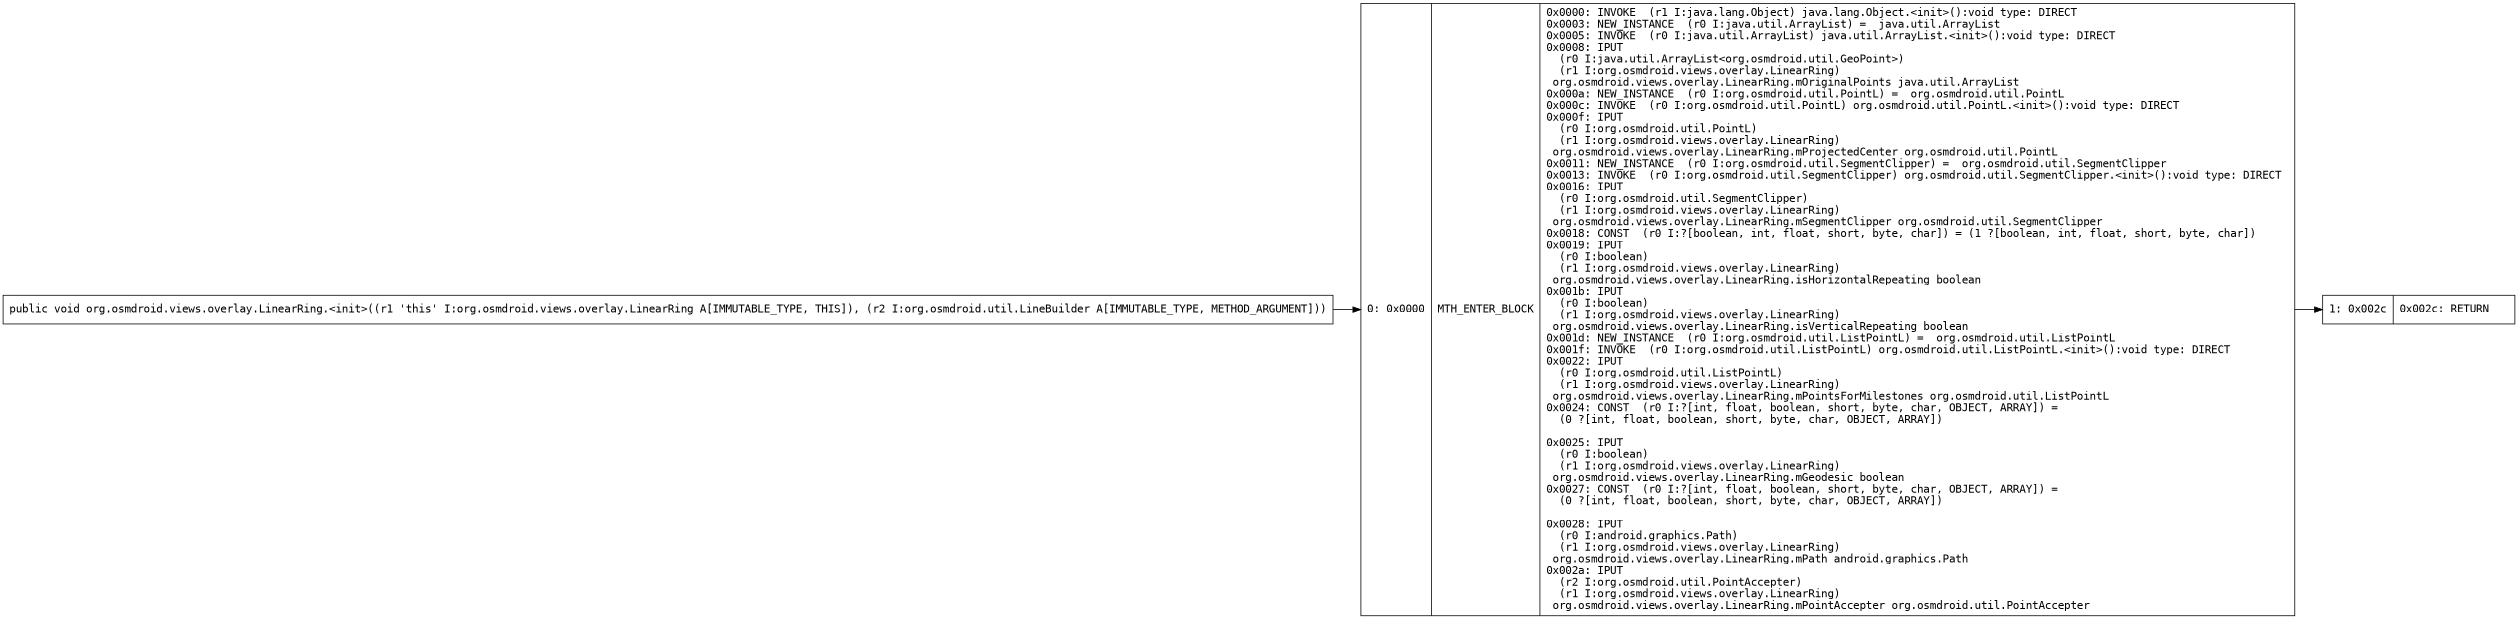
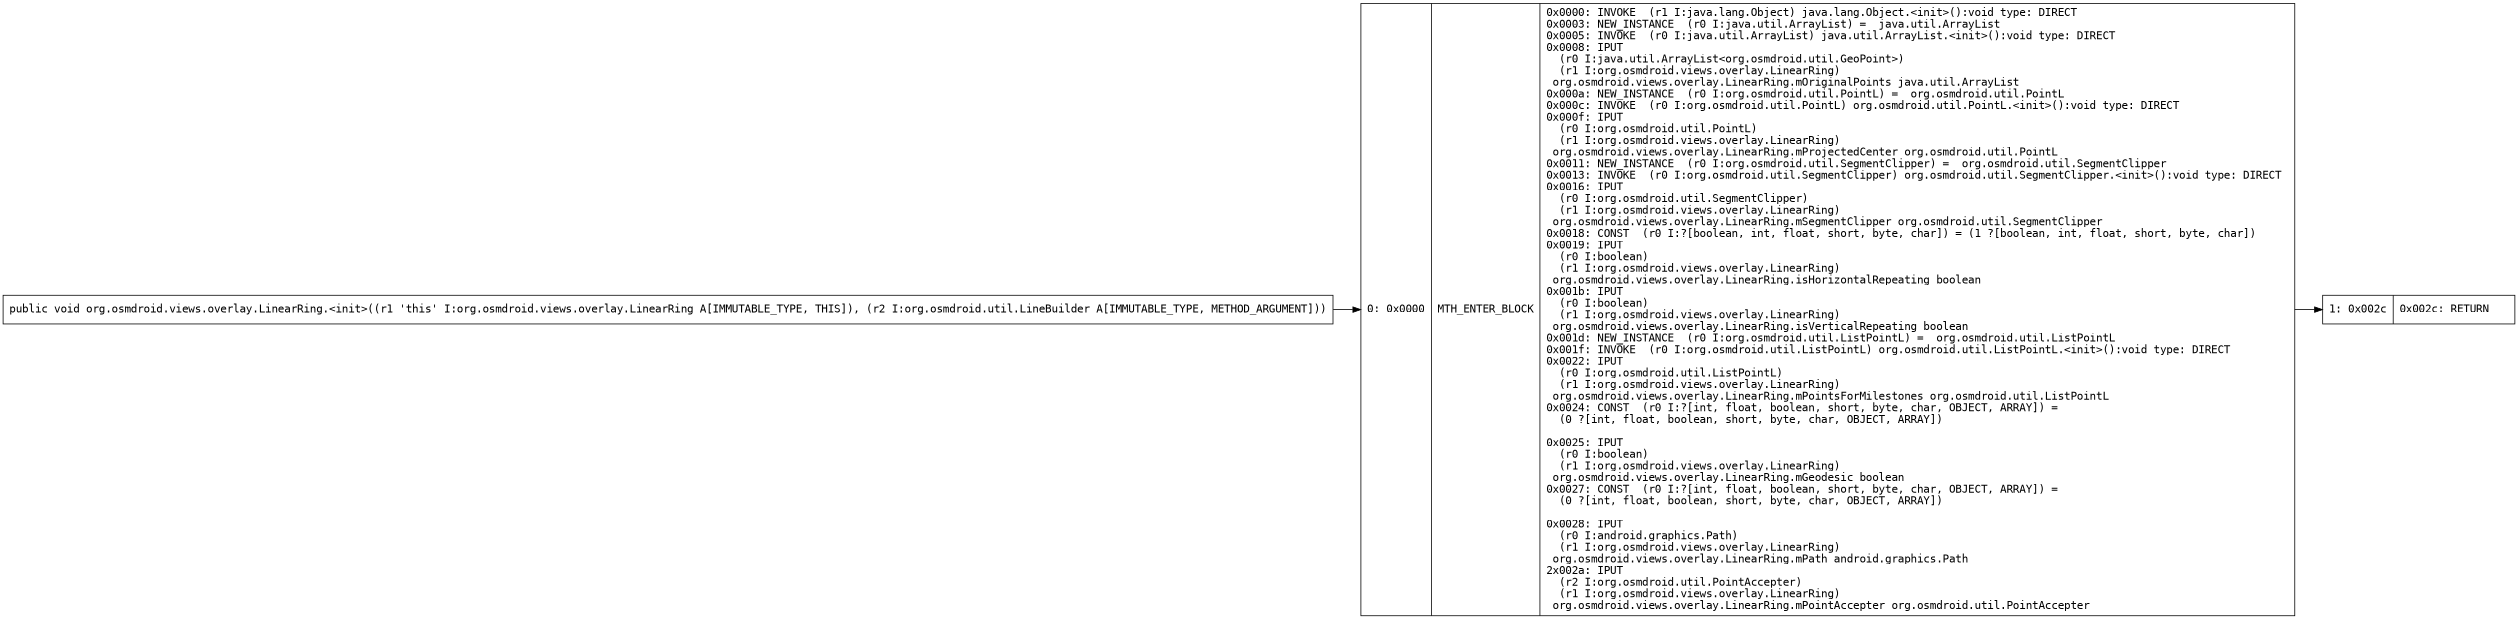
(1591, 571) -> (1591, 571)
